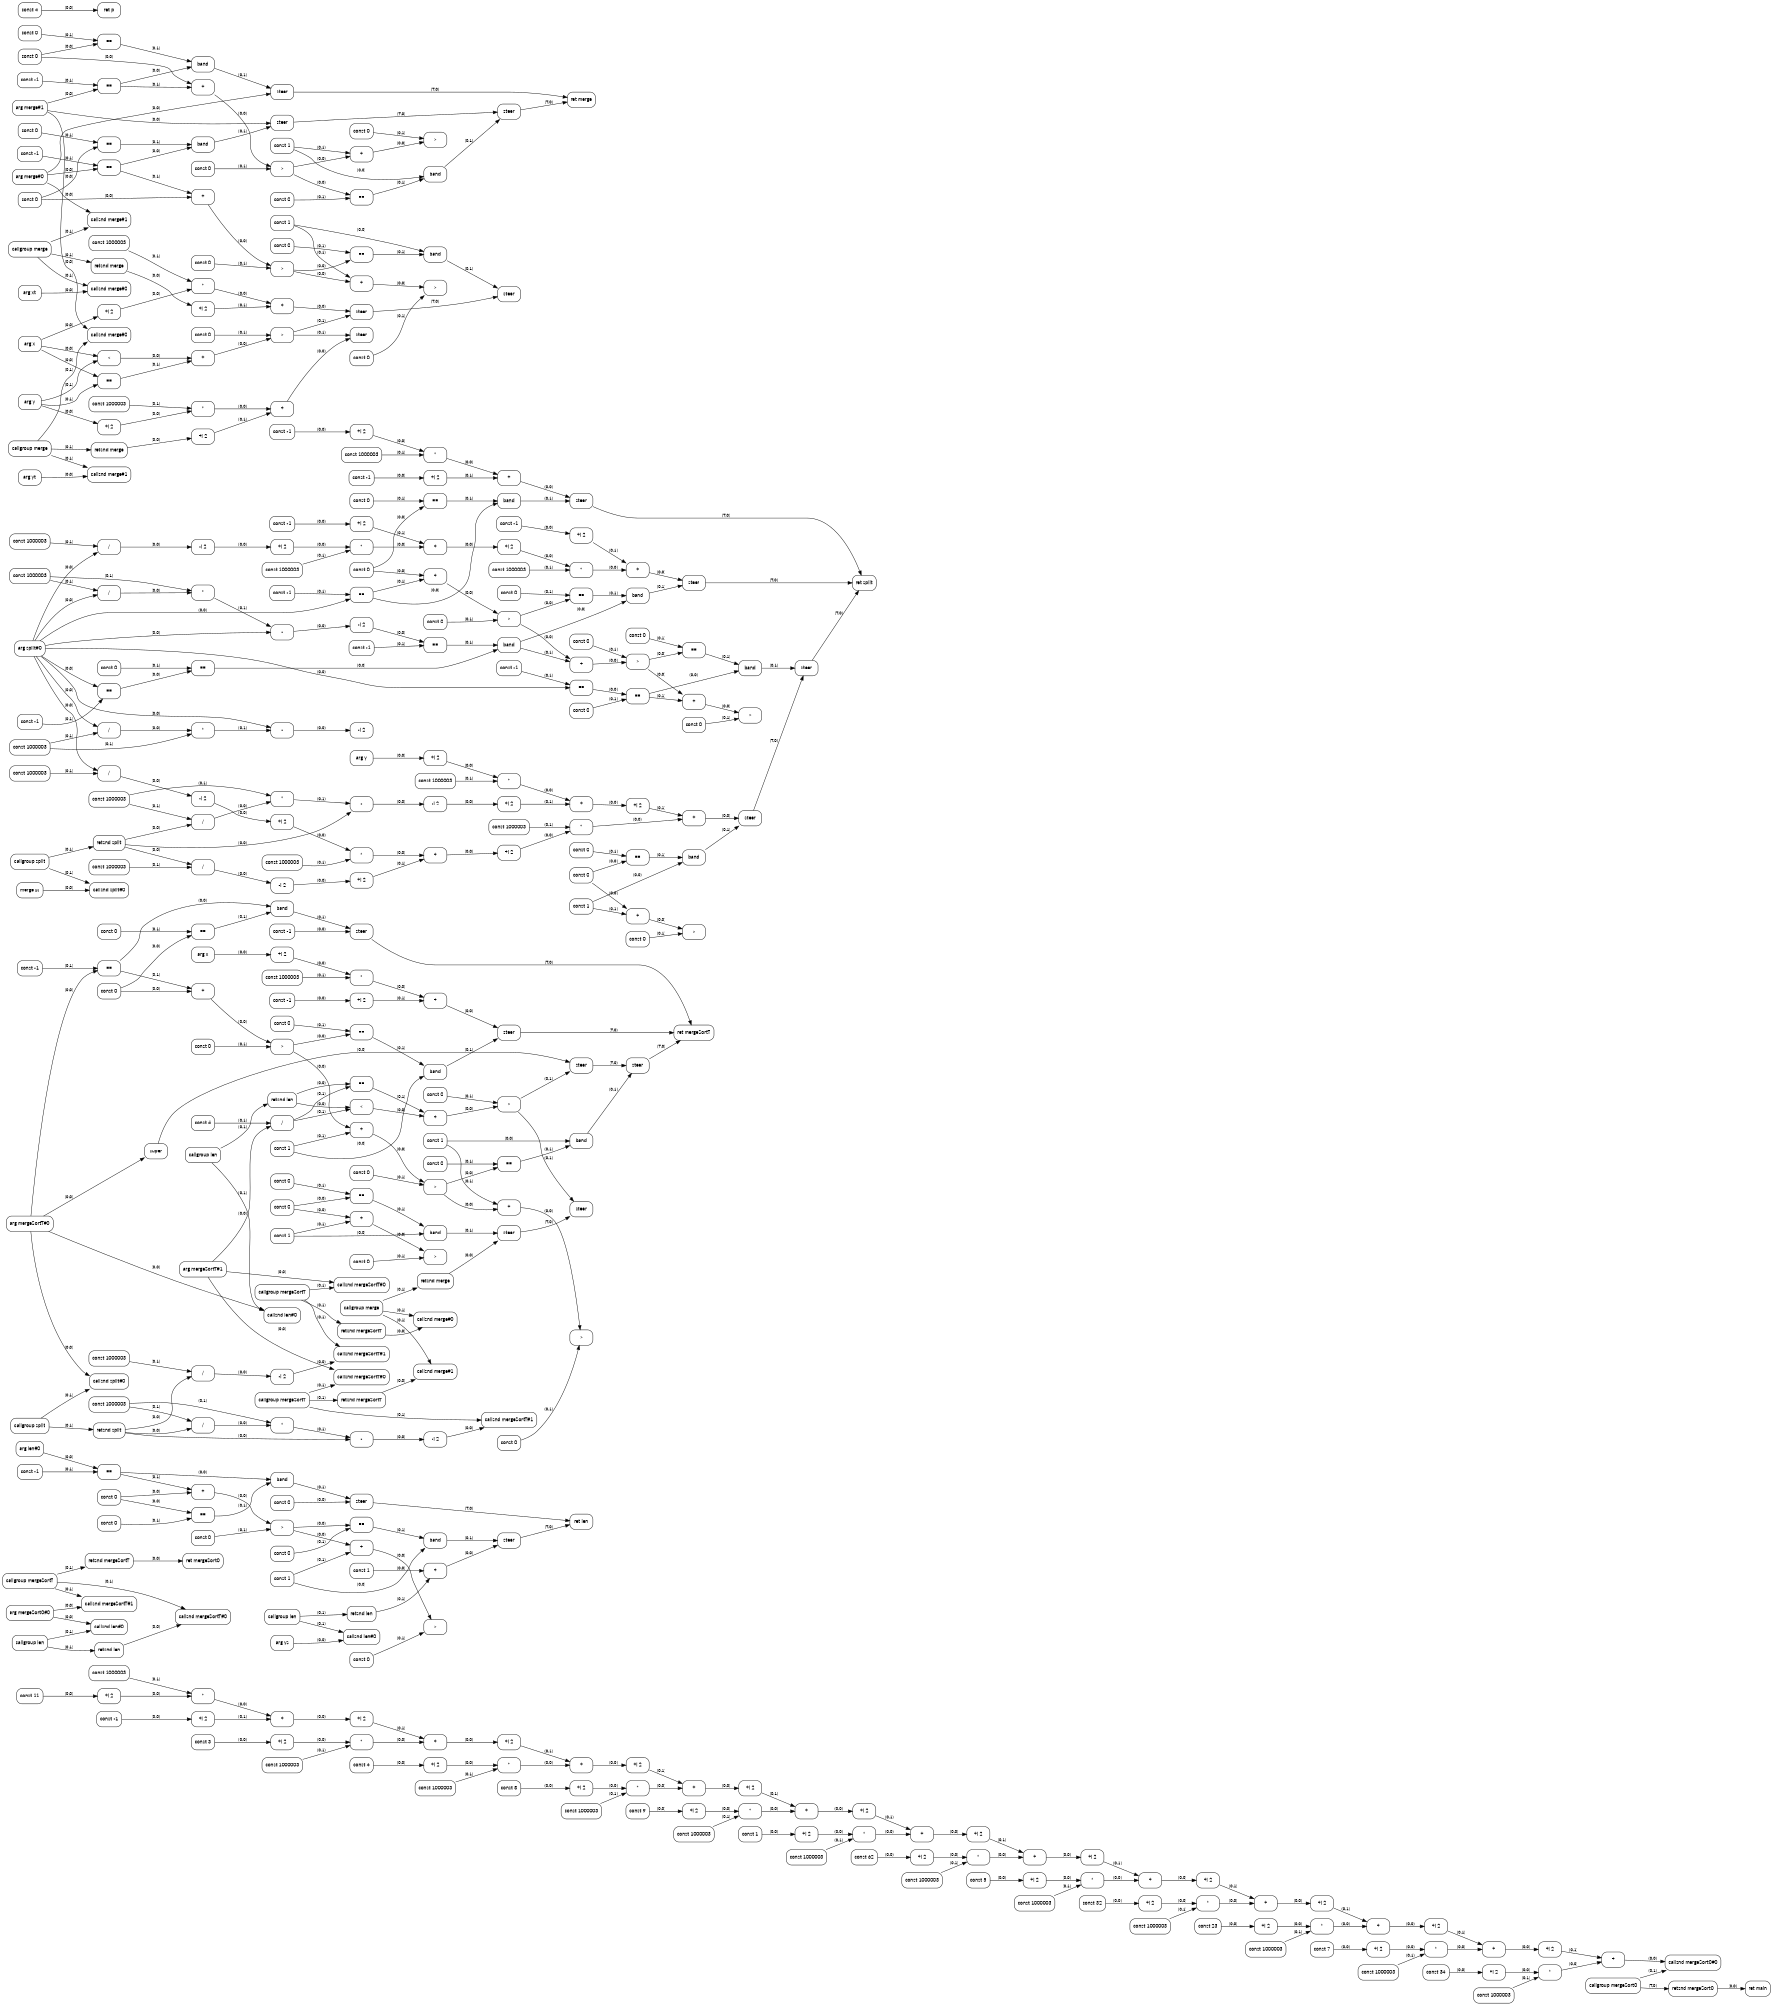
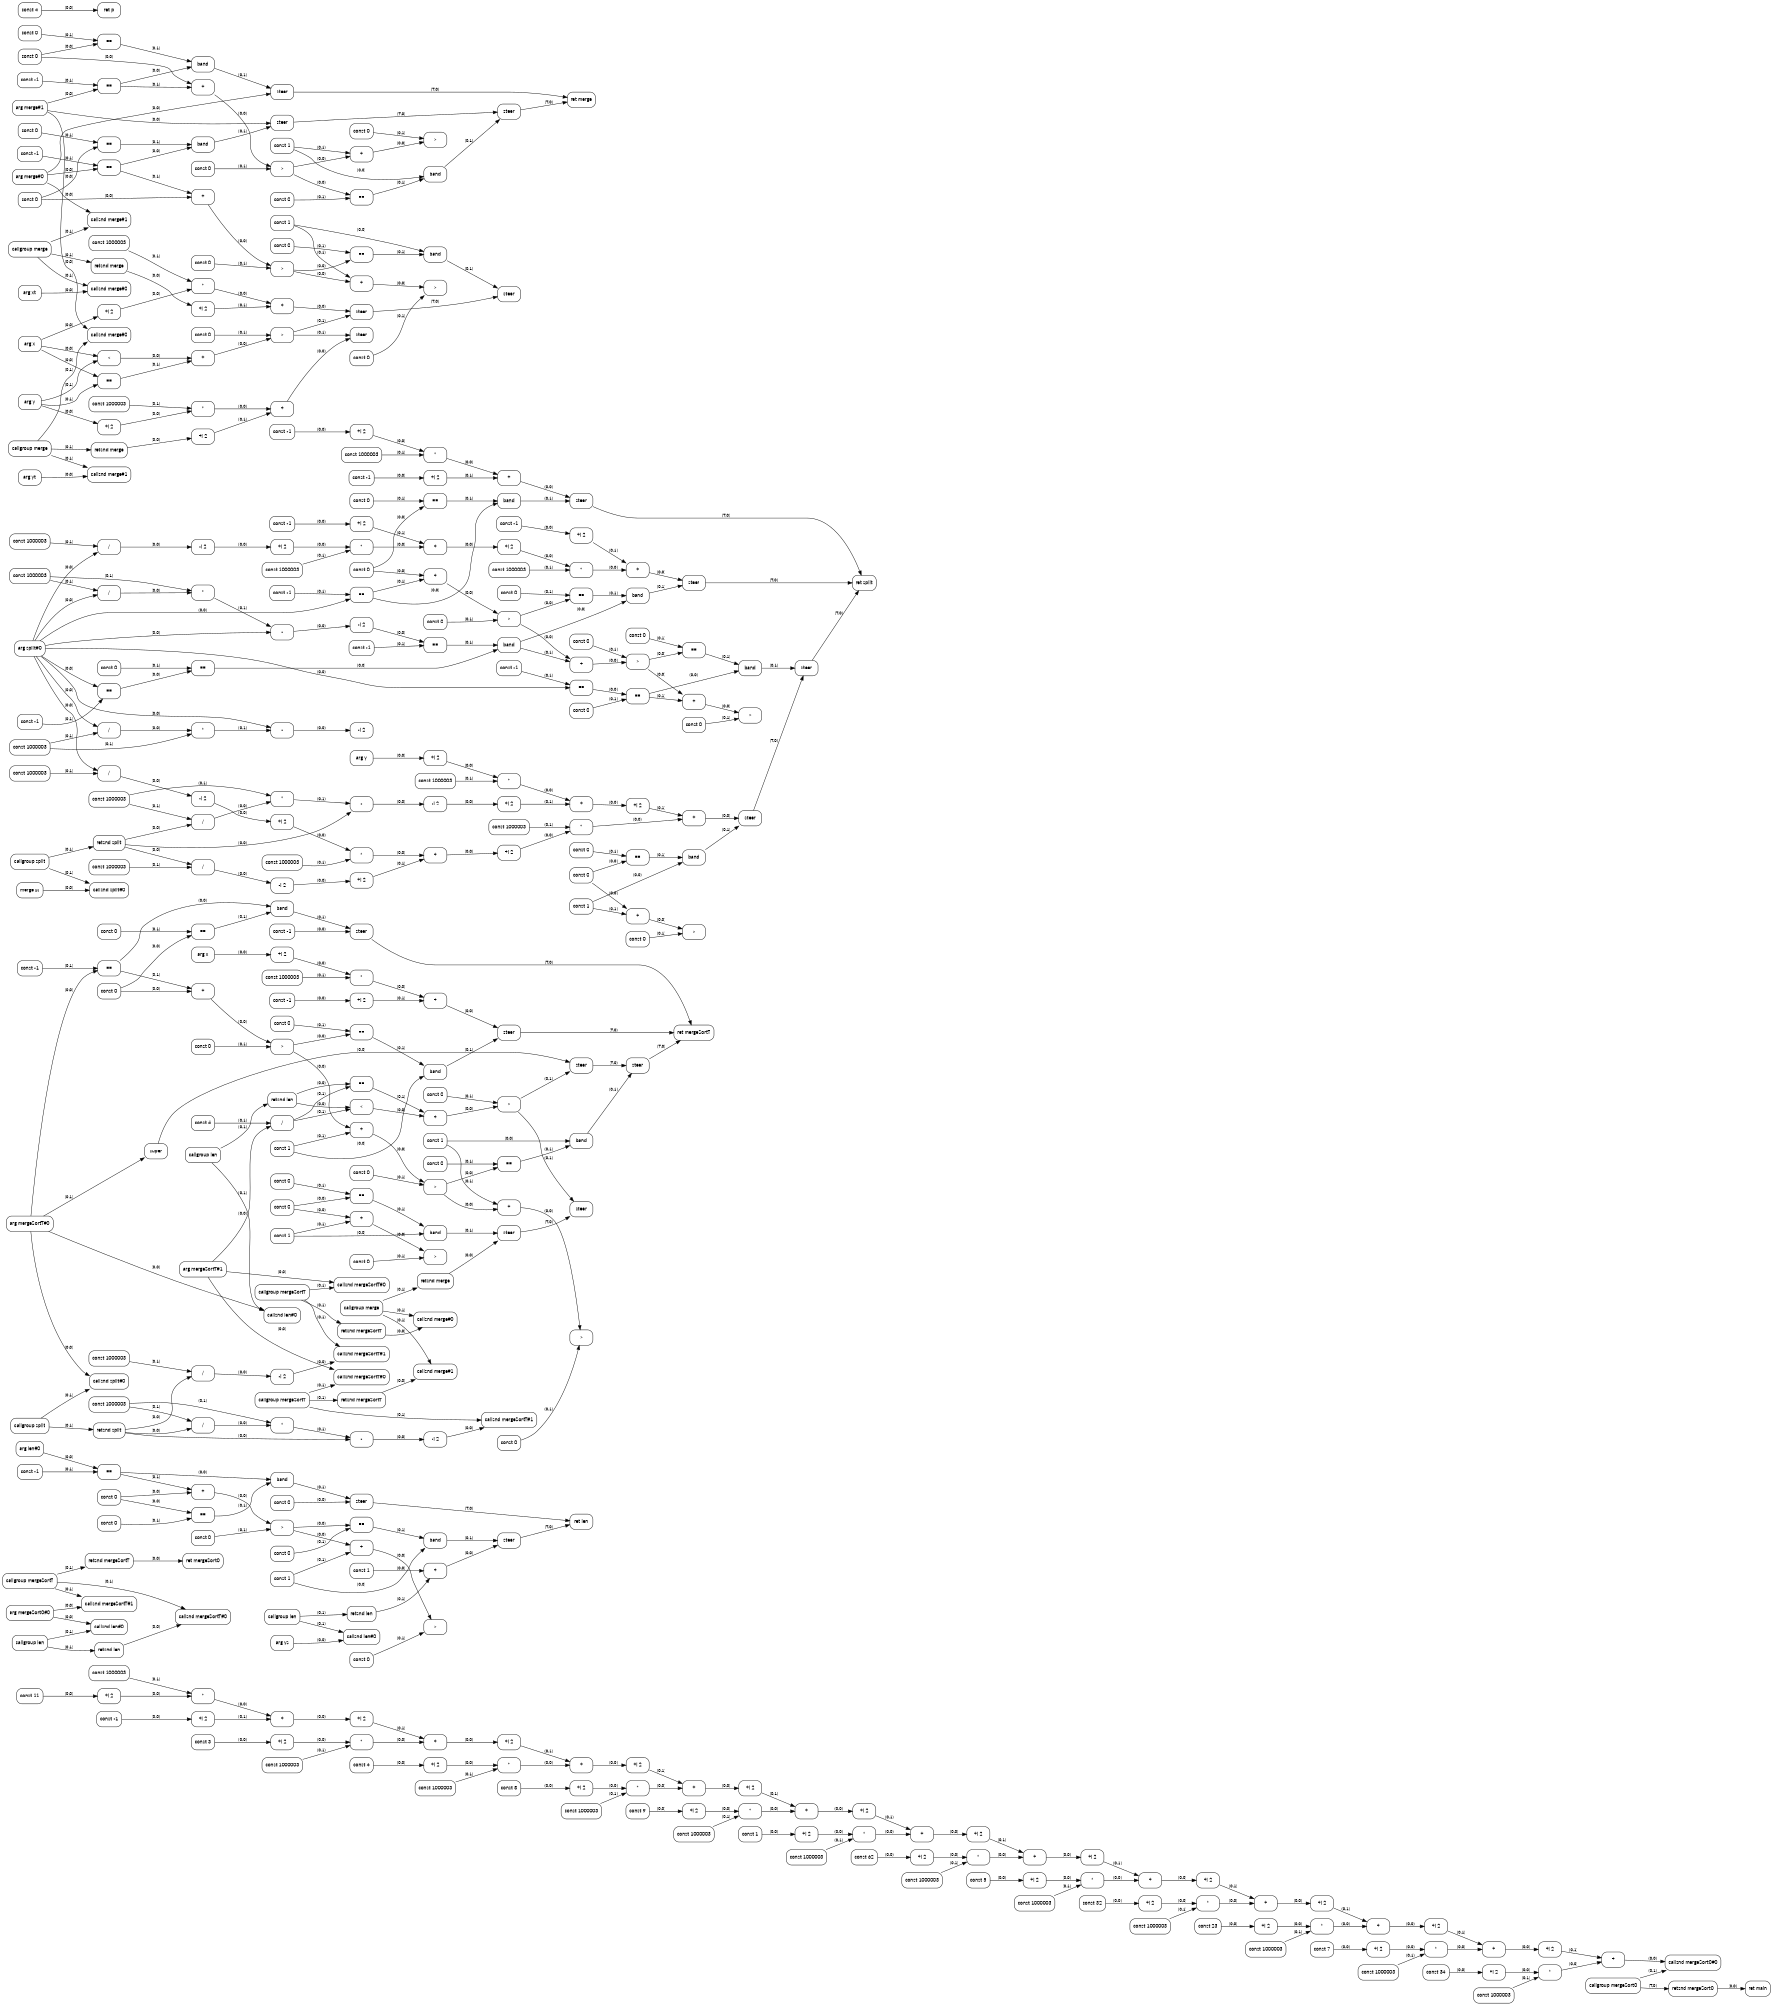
(69, 1197) -> (69, 1197)
